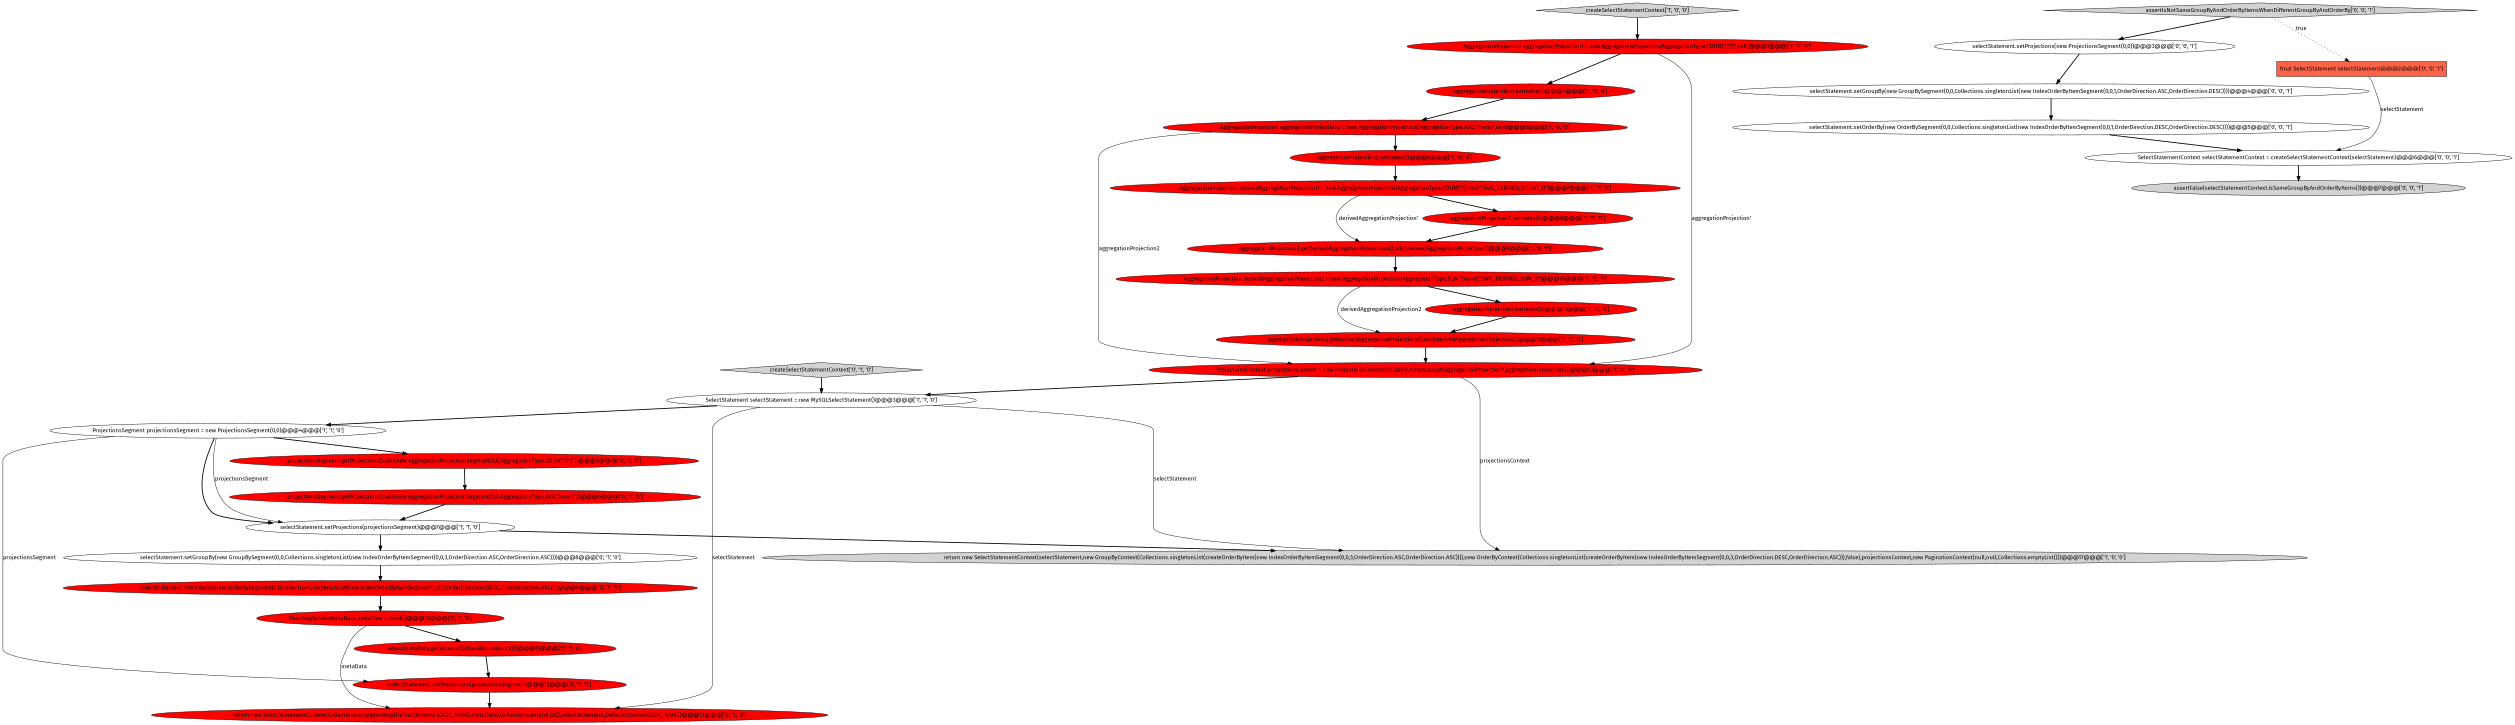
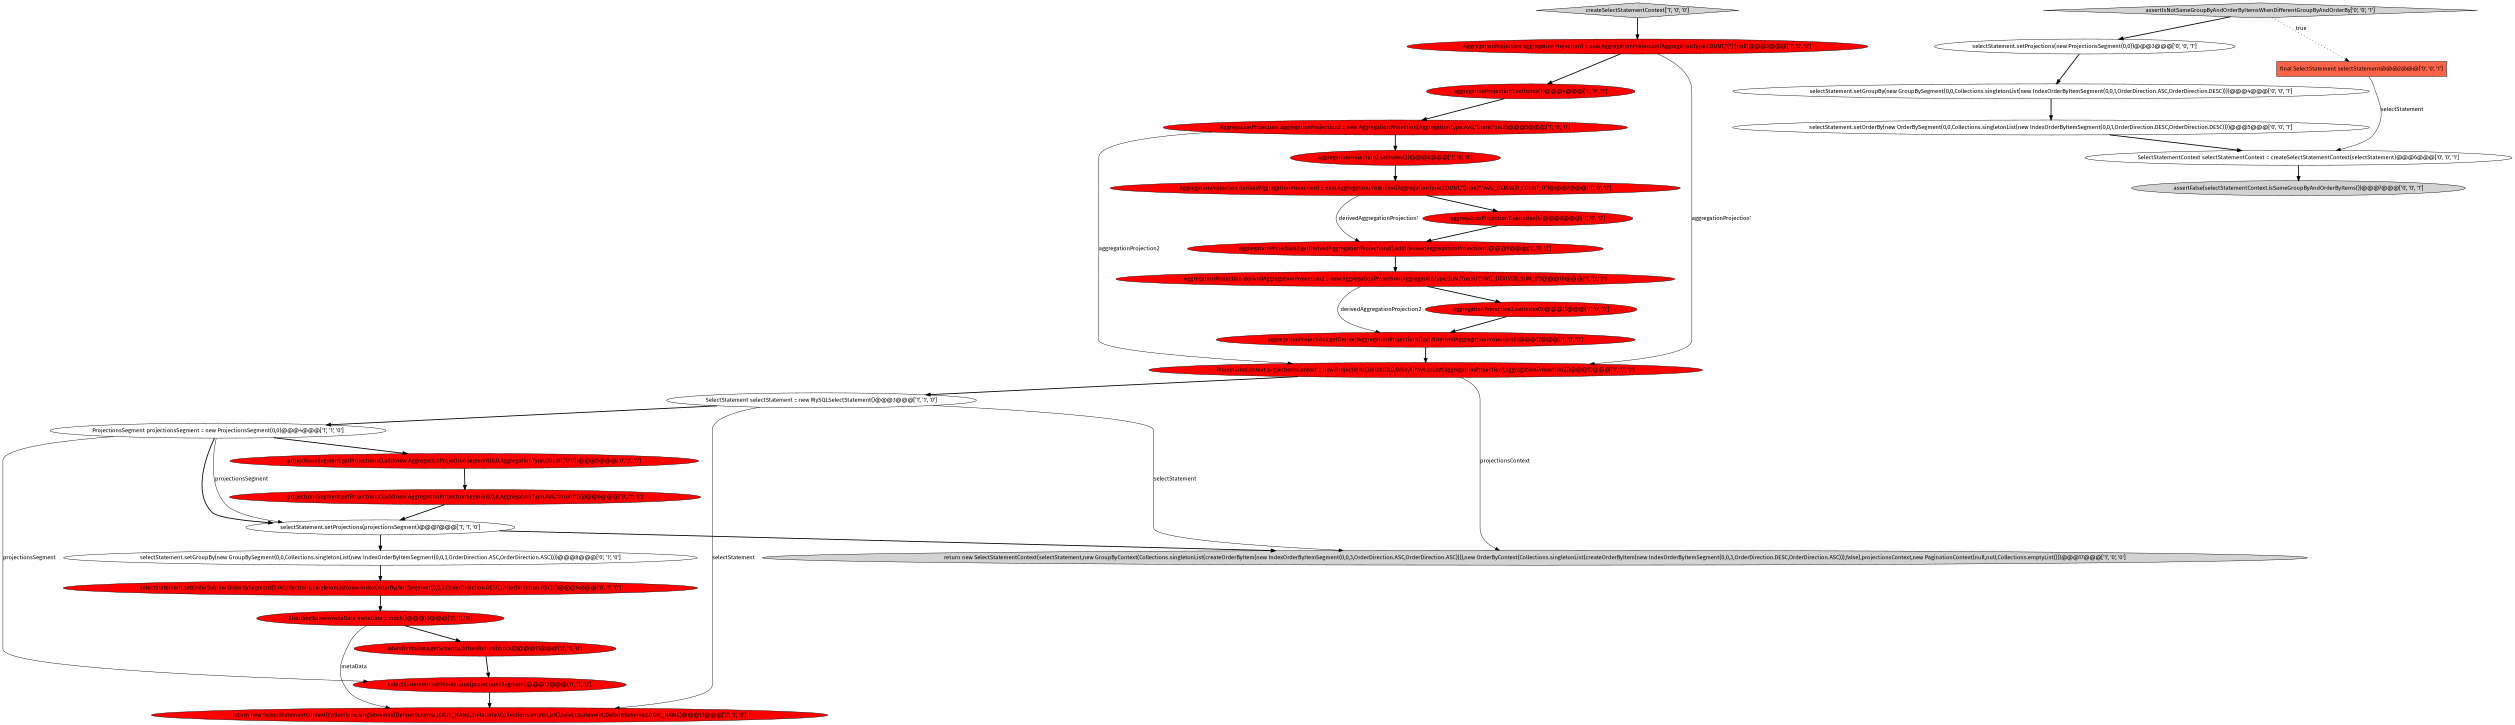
(821, 370) -> none
